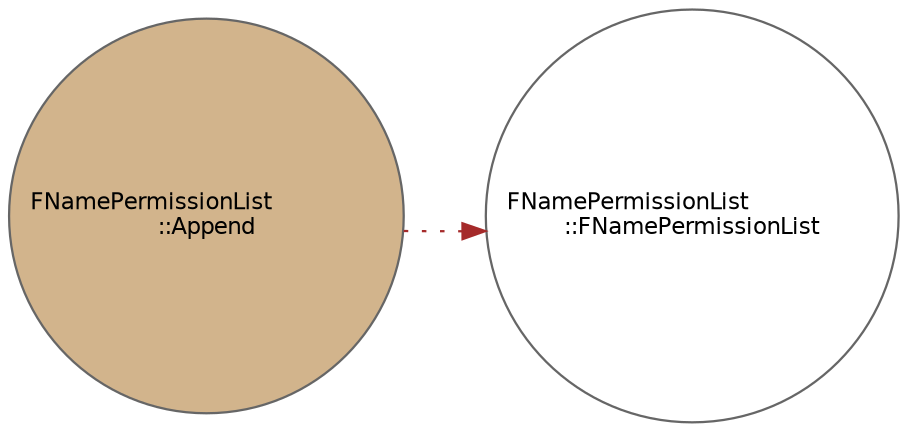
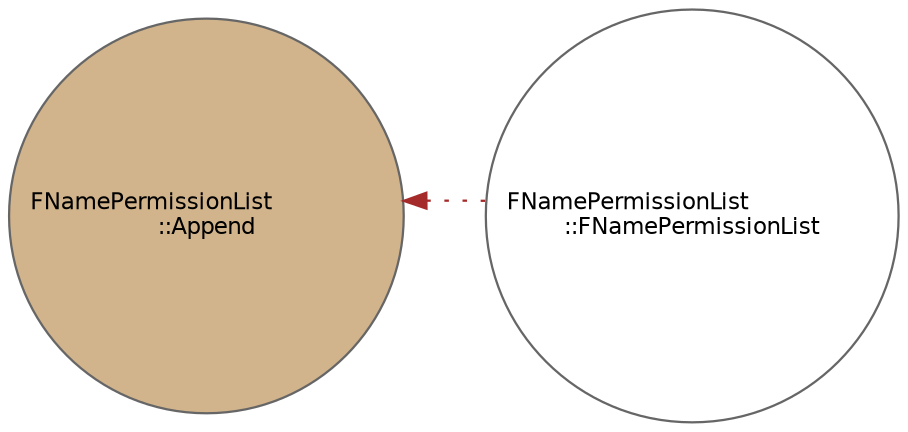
(433, 231) -> (456, 201)
